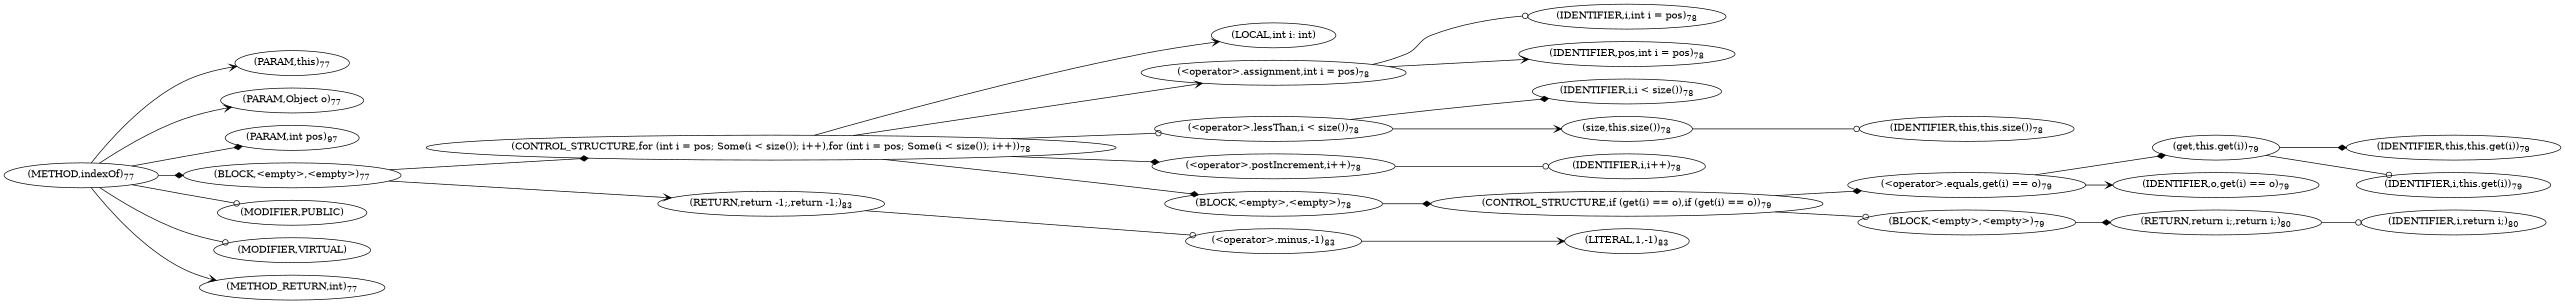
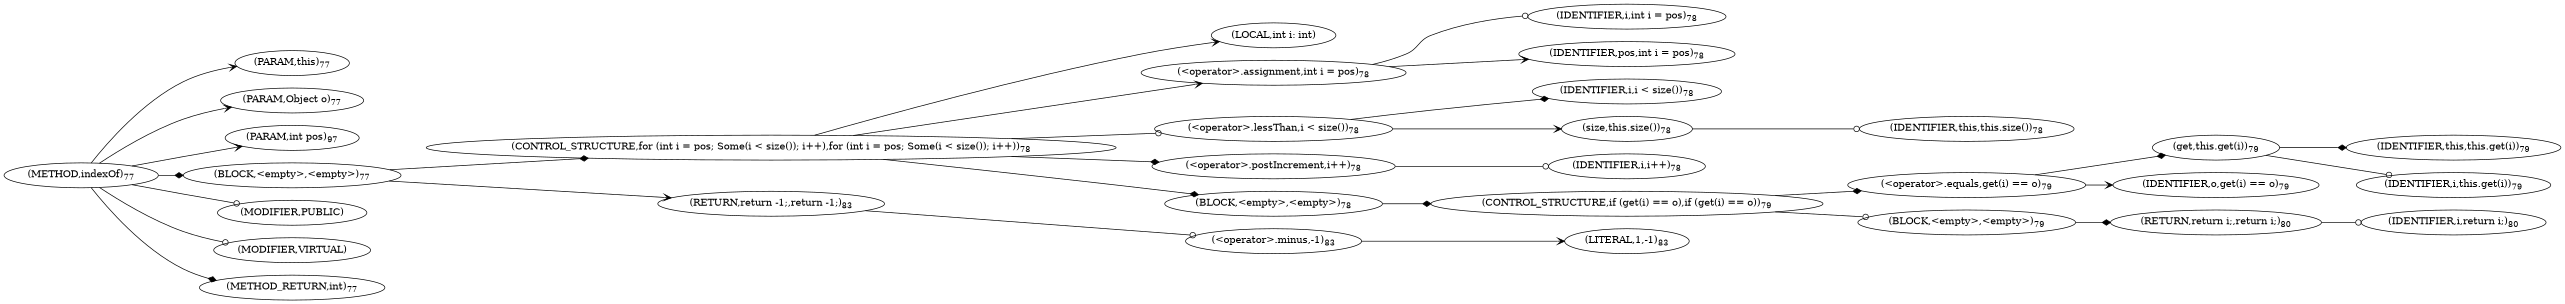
(183, 157) -> (184, 157)
(144, 242) -> (143, 242)
